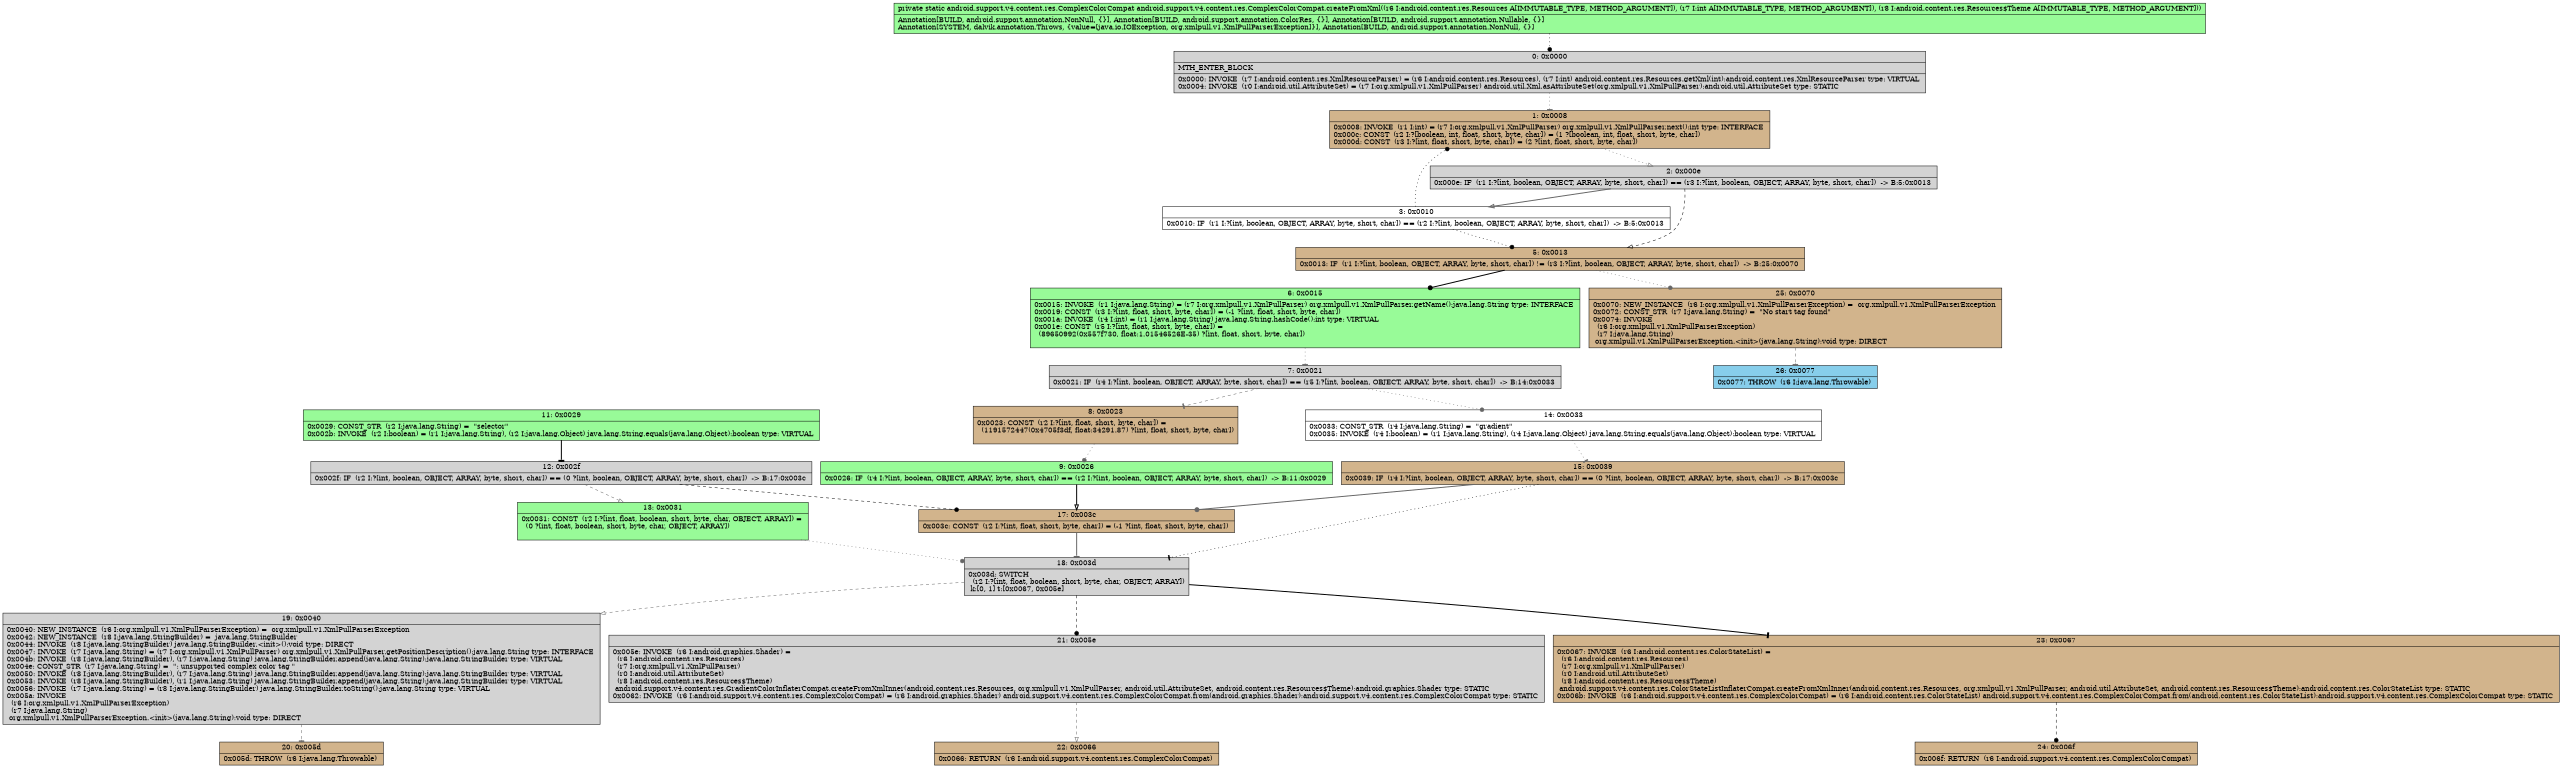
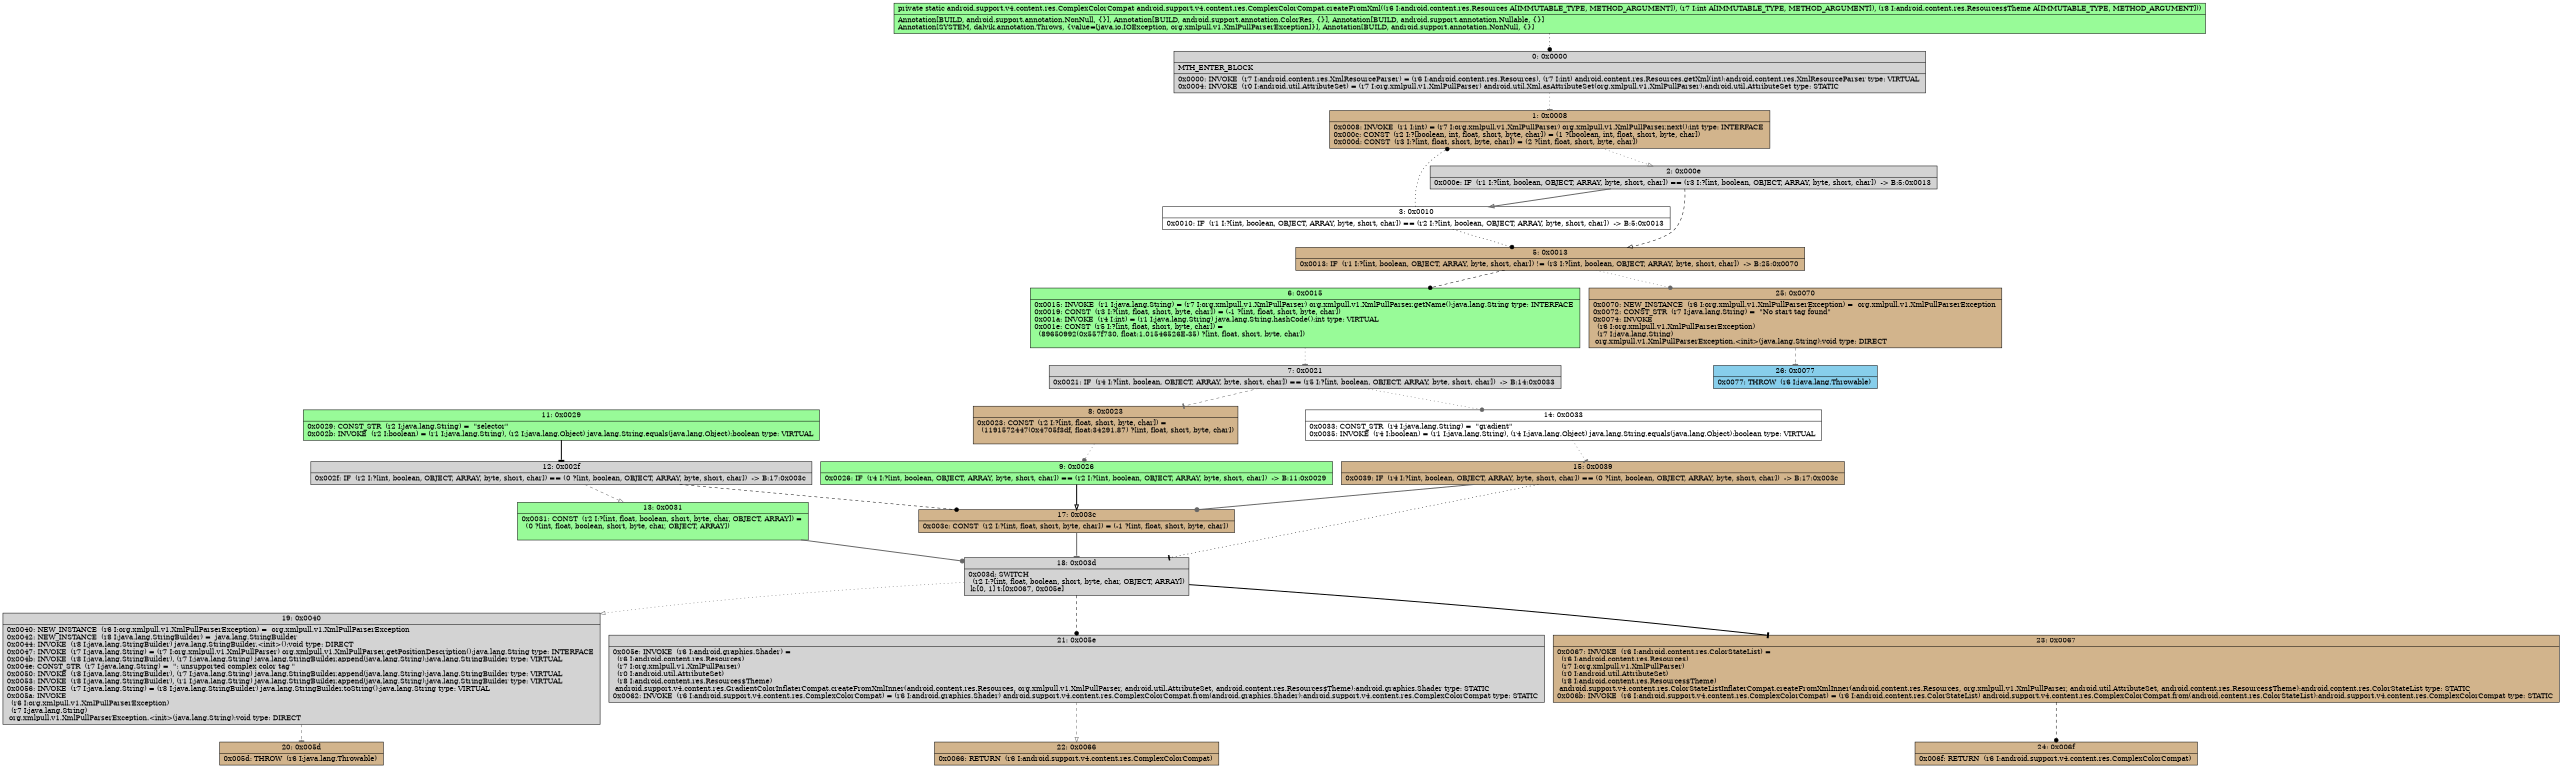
(1468, 279) -> (1468, 279)
(881, 550) -> (881, 550)
(784, 595) -> (784, 595)
